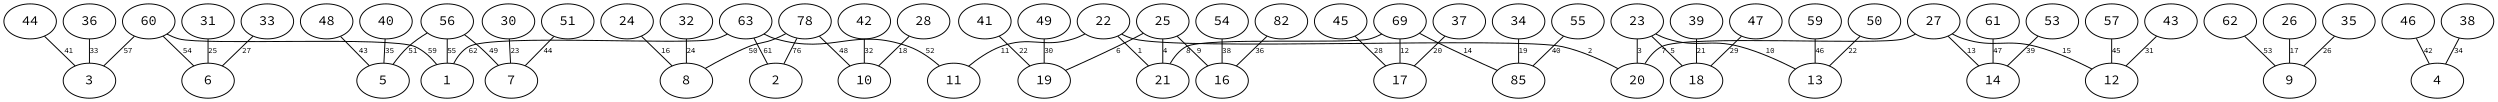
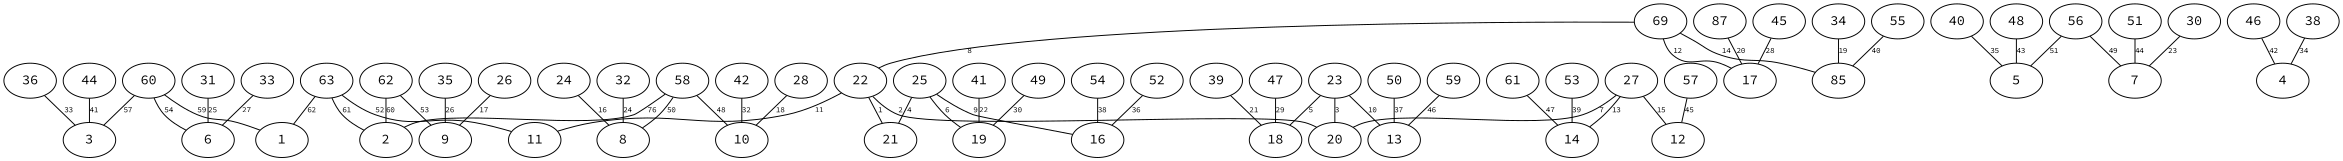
(805, 21) -> (682, 81)
(1281, 21) -> (1157, 81)
(1459, 21) -> (1720, 21)
(2171, 21) -> none
(1272, 41) -> (1255, 28)
(447, 51) -> none
(1853, 51) -> (1399, 110)
none -> (386, 110)
